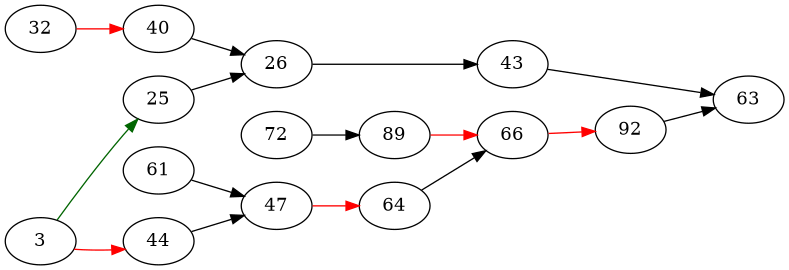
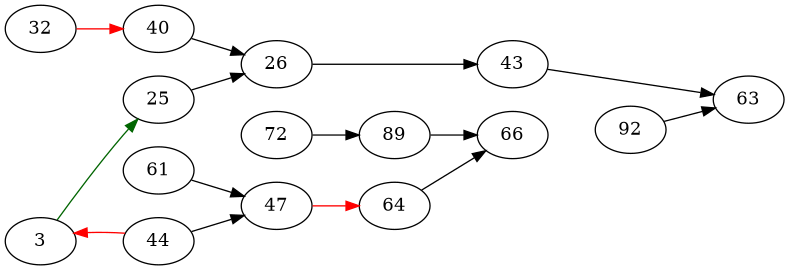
(565, 133) -> none
(447, 135) -> (447, 135)
(93, 250) -> (106, 232)
